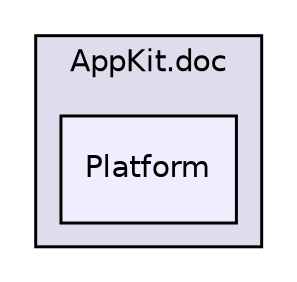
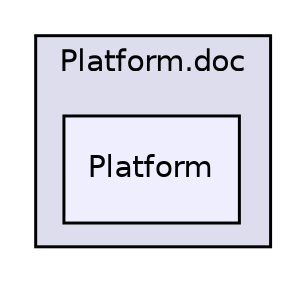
(149, 64) -> (153, 64)
